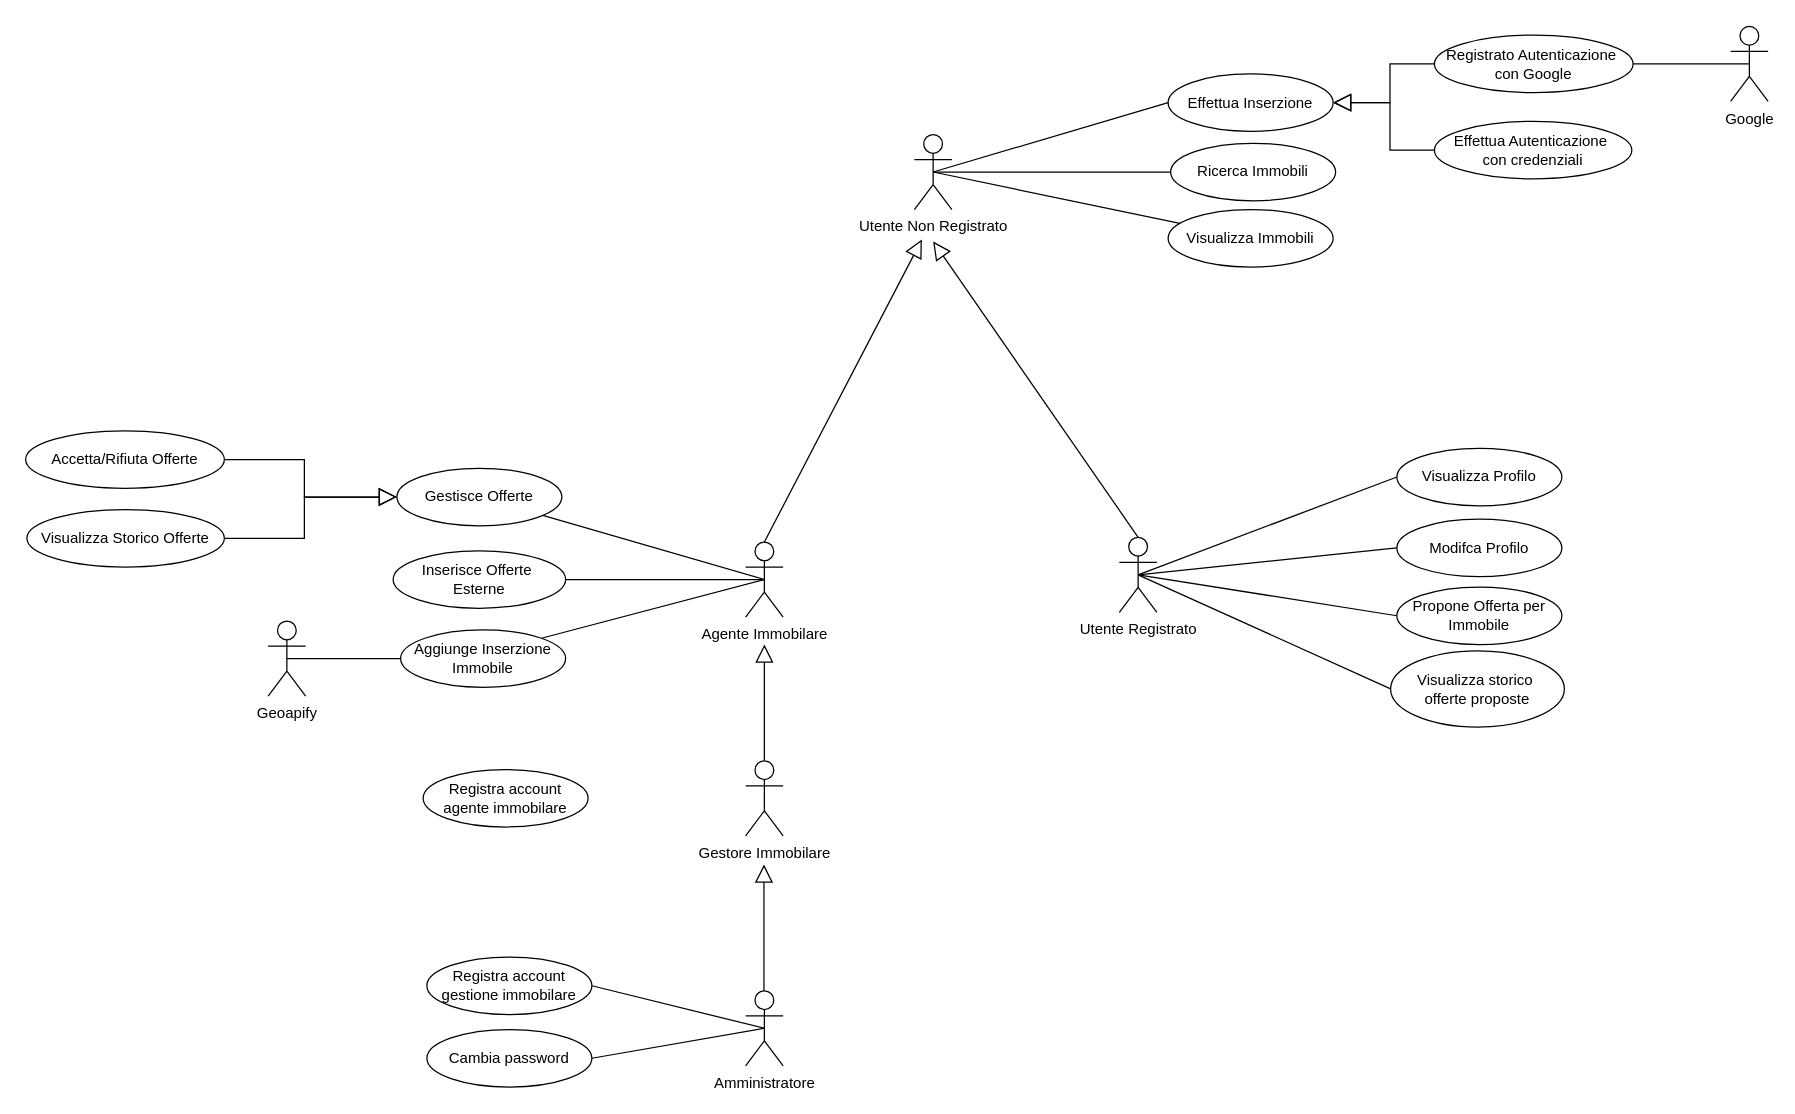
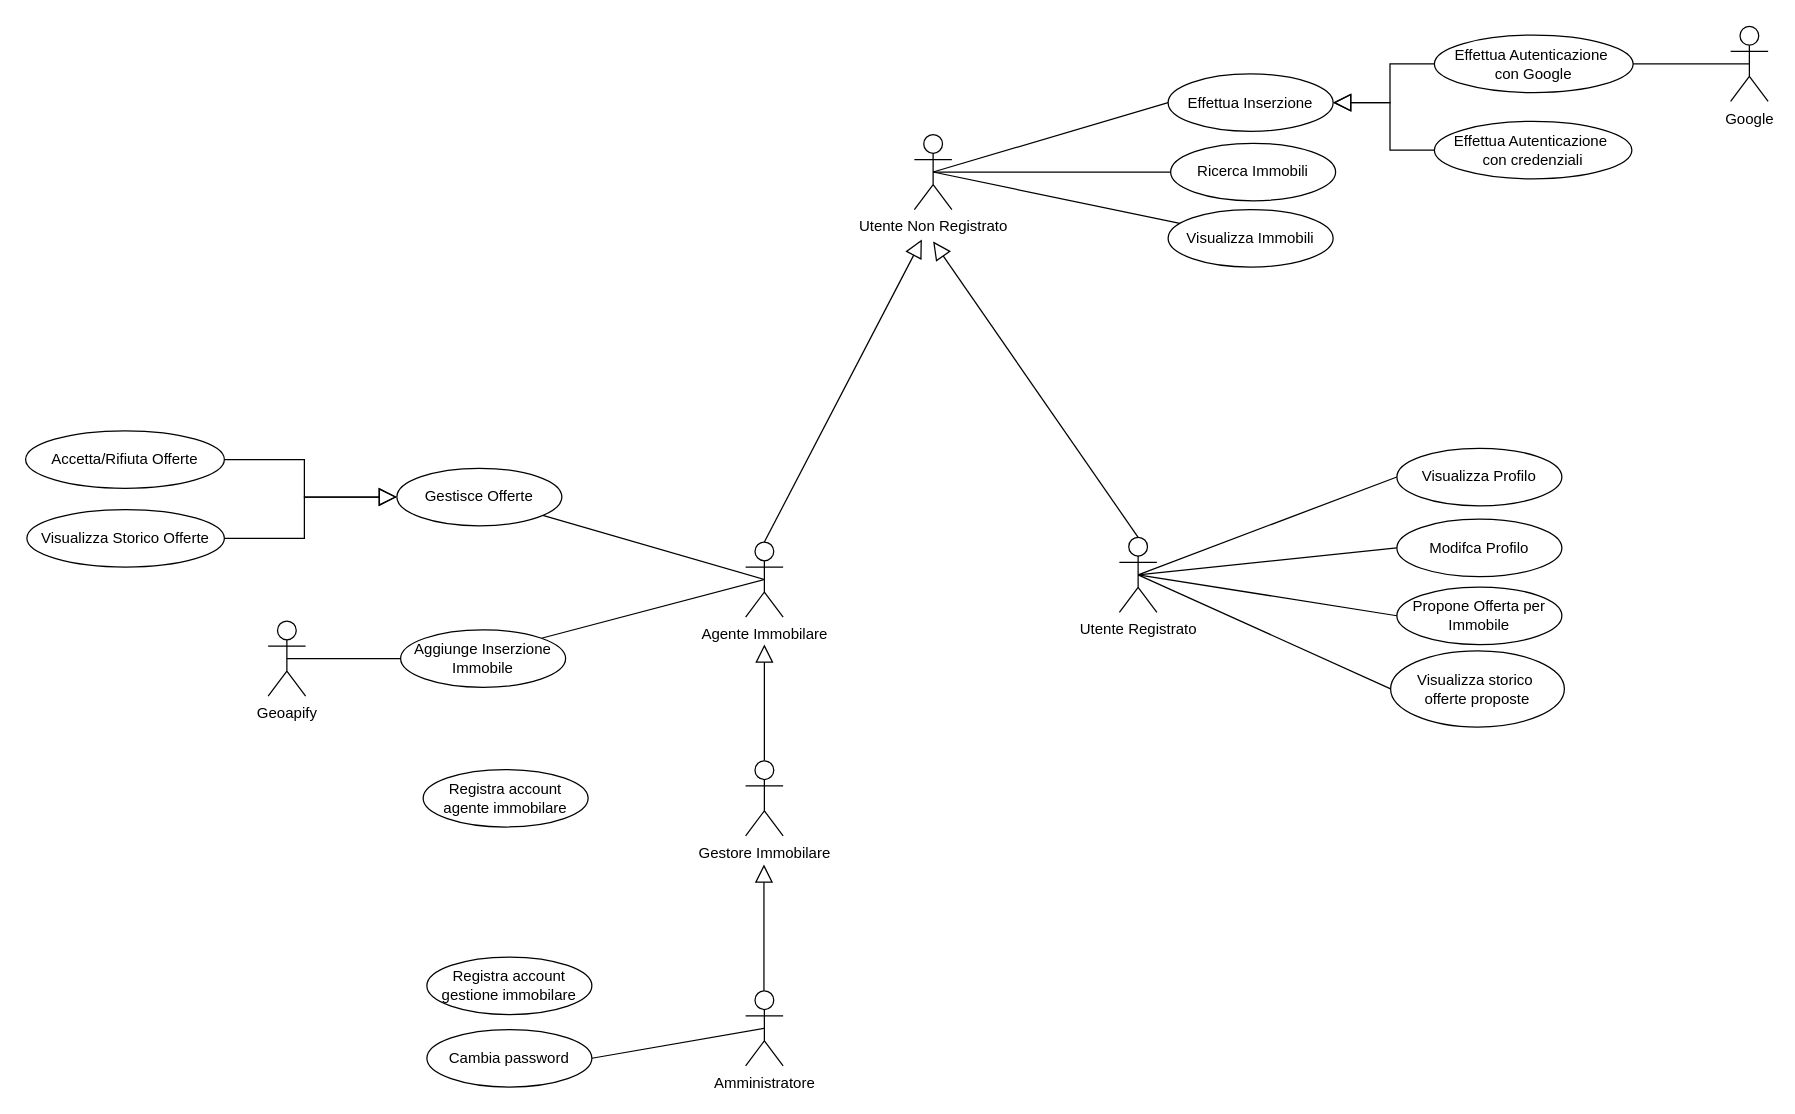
(1534, 64) -> (1534, 64)
(479, 579) -> none
(660, 579) -> none
(675, 1006) -> none
